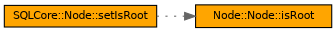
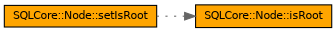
(264, 16) -> (264, 16)
